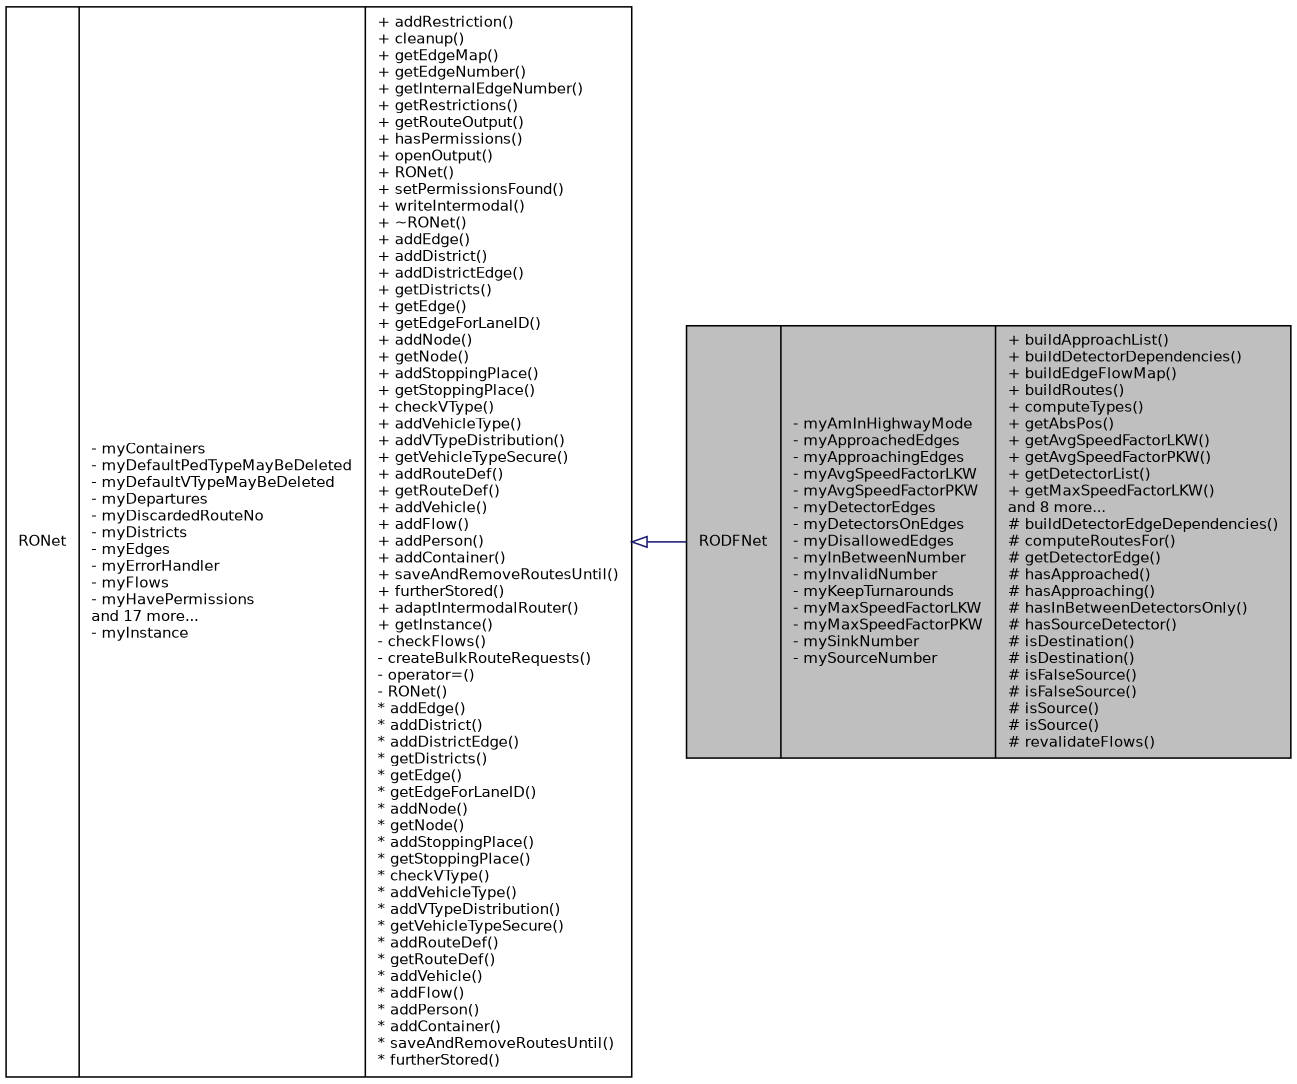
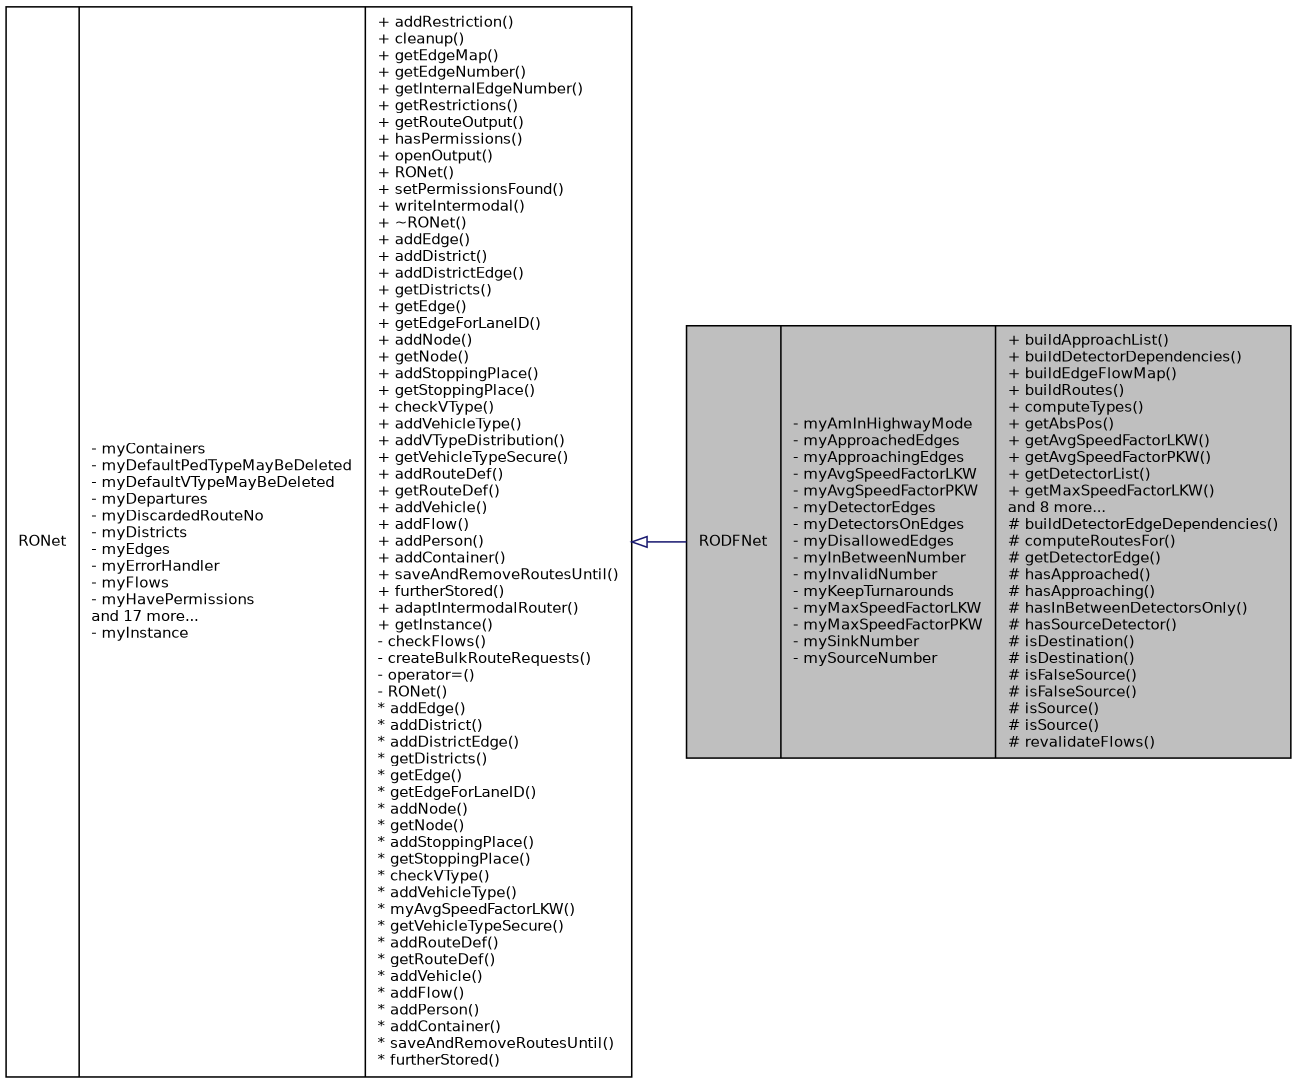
(470, 910) -> (476, 910)
